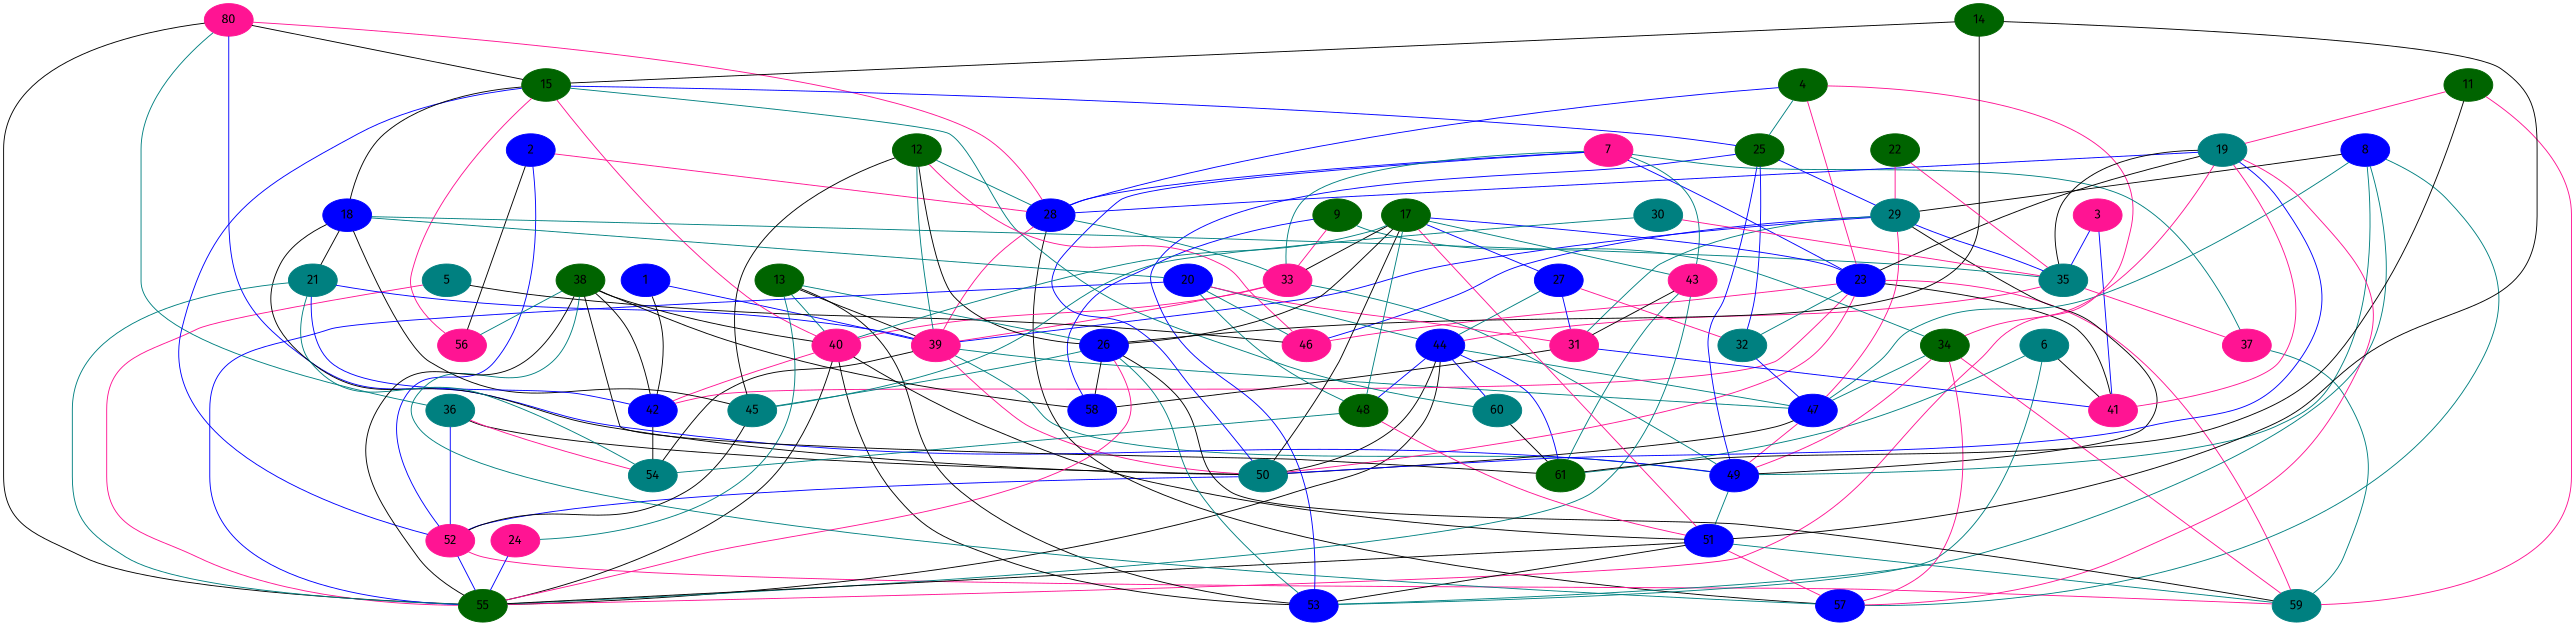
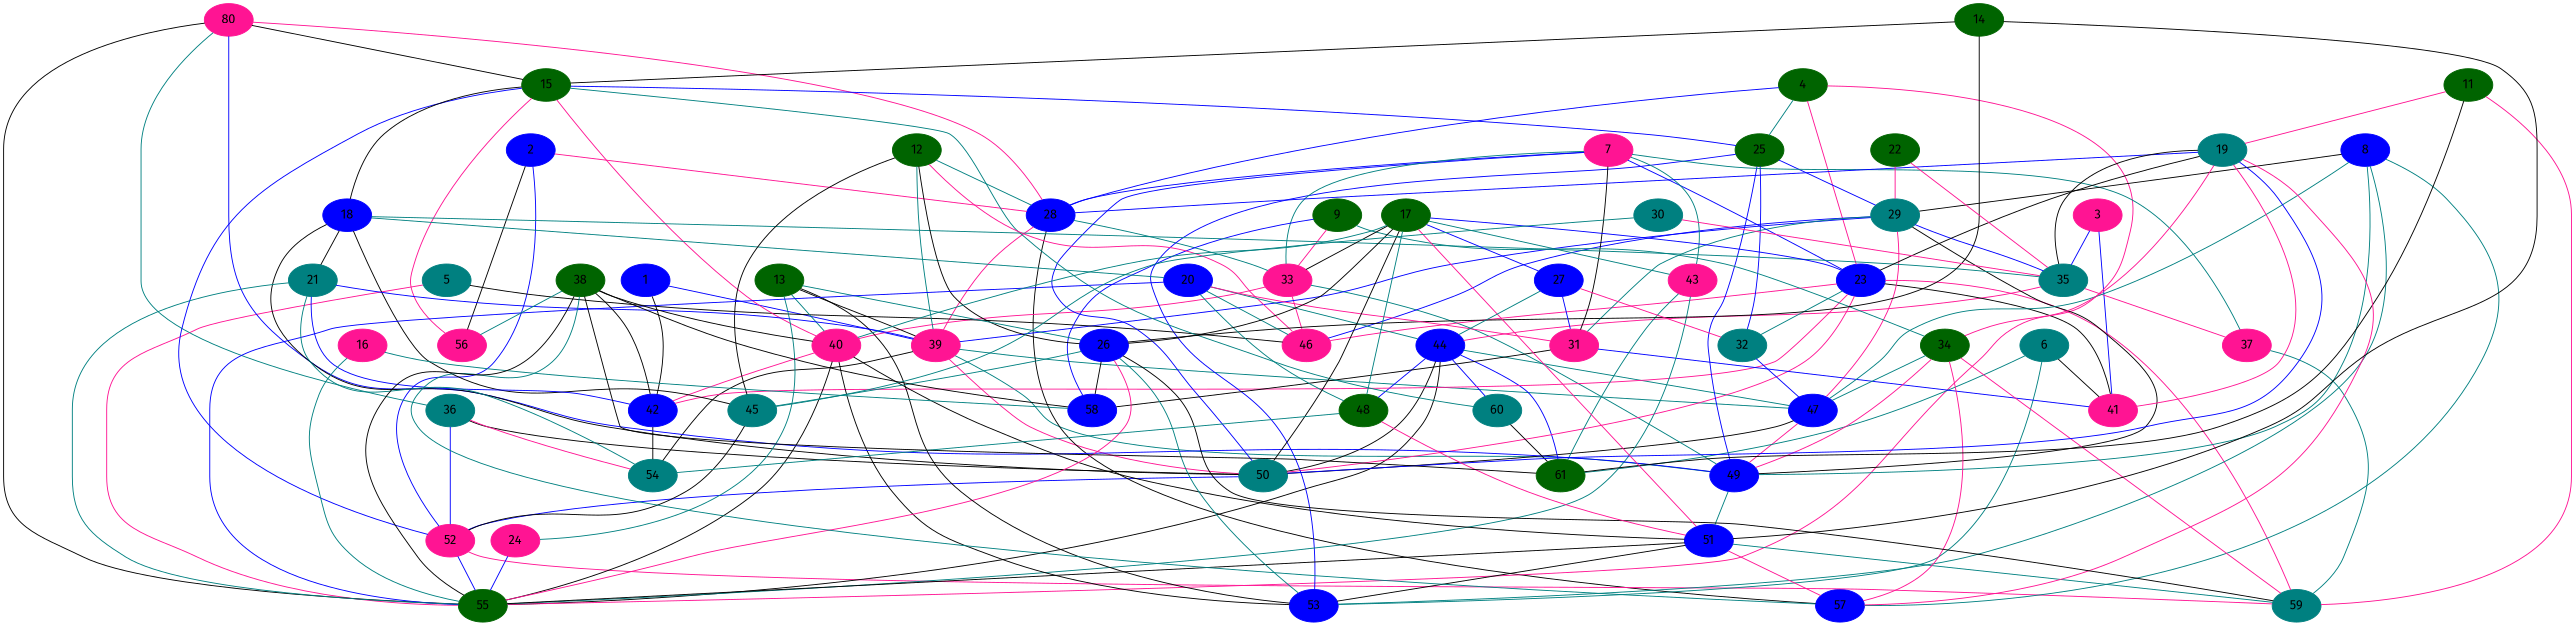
(1633, 313) -> (1597, 266)
(1120, 315) -> (1298, 315)
none -> (363, 345)
